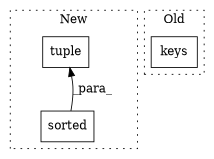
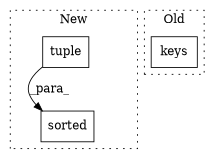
(73, 94) -> (29, 84)
